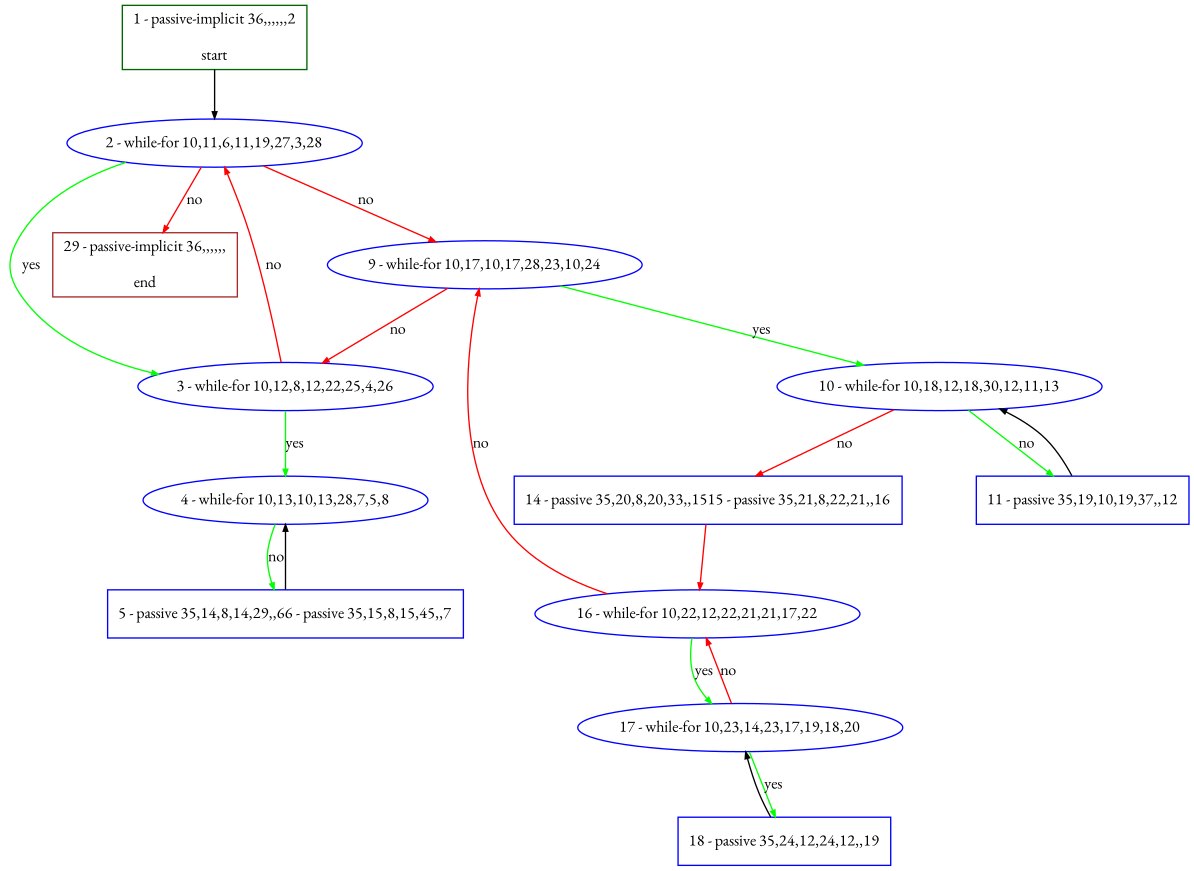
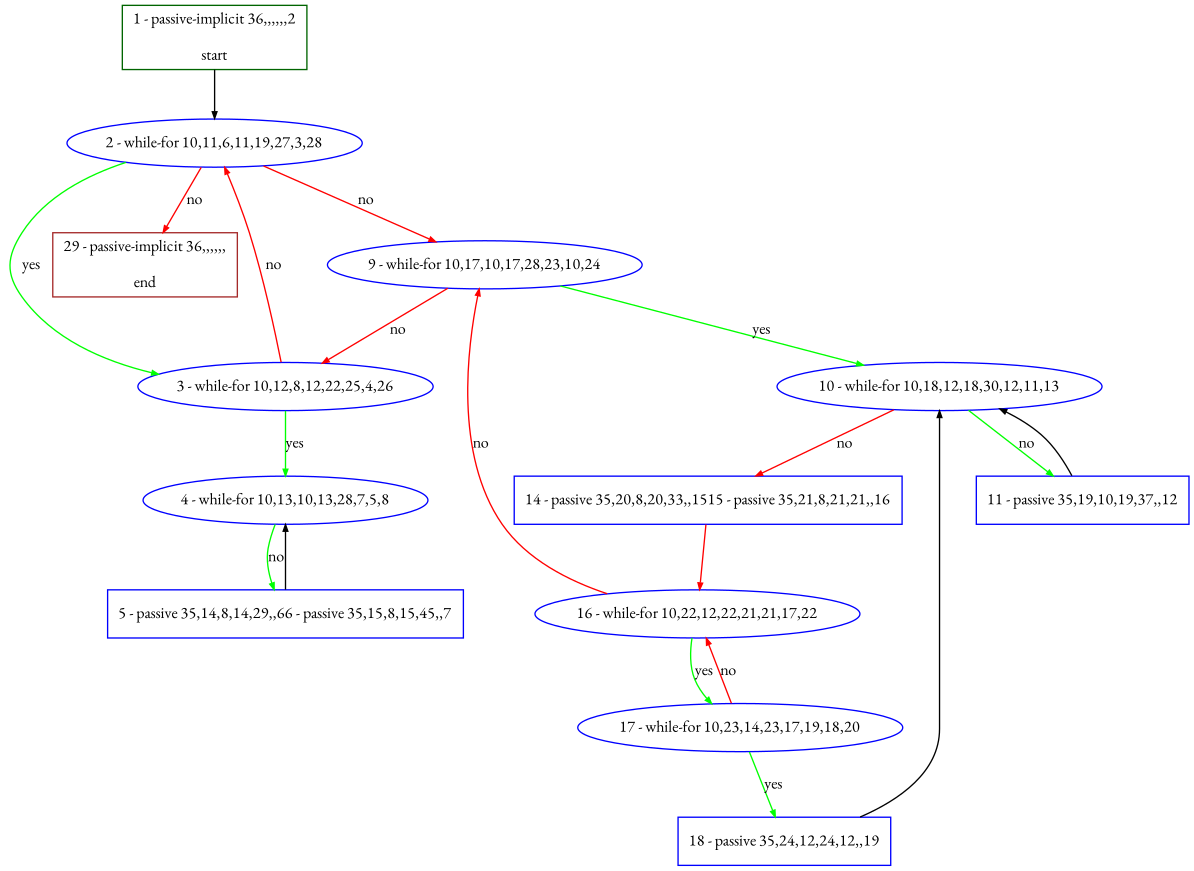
(708, 500) -> (708, 500)
(757, 789) -> (940, 636)
